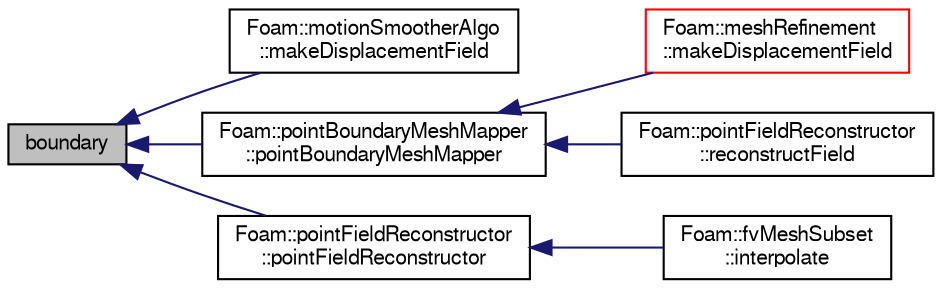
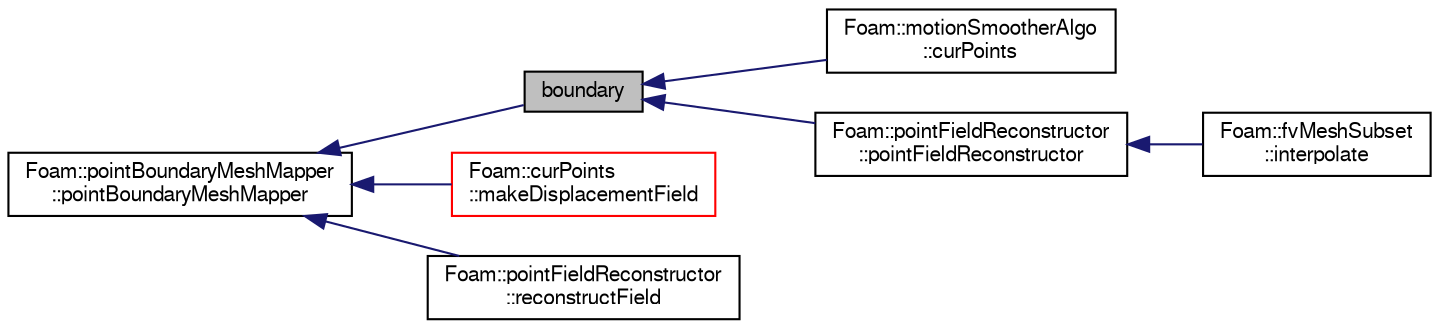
(374, 41) -> (971, 41)
(777, 41) -> (584, 184)
(175, 144) -> (432, 126)
